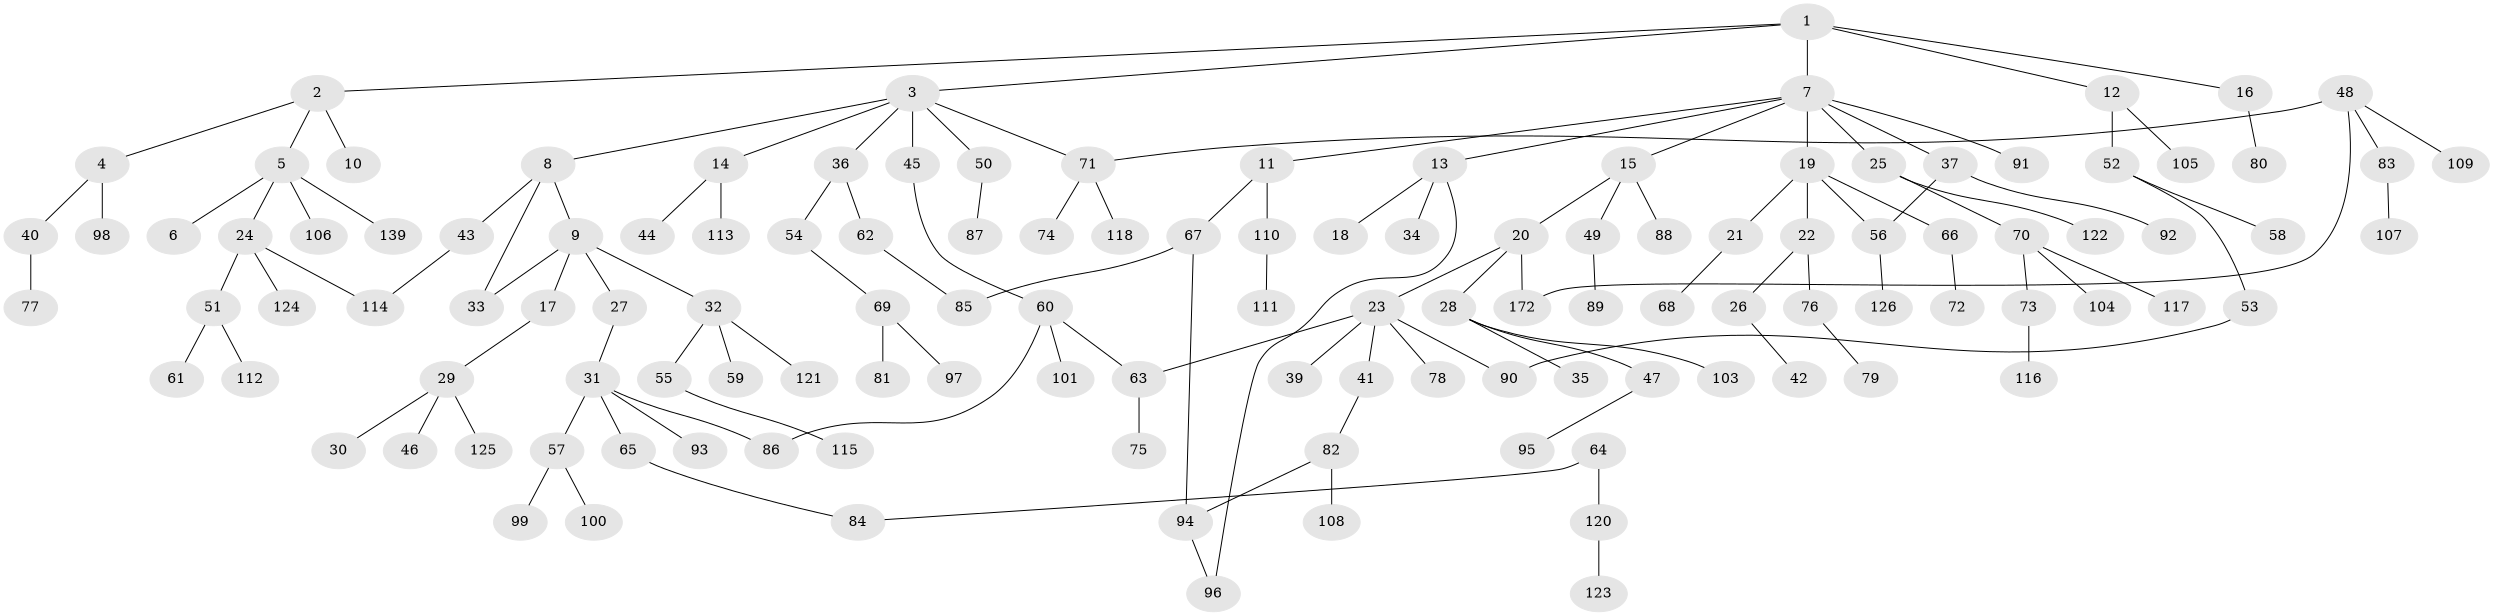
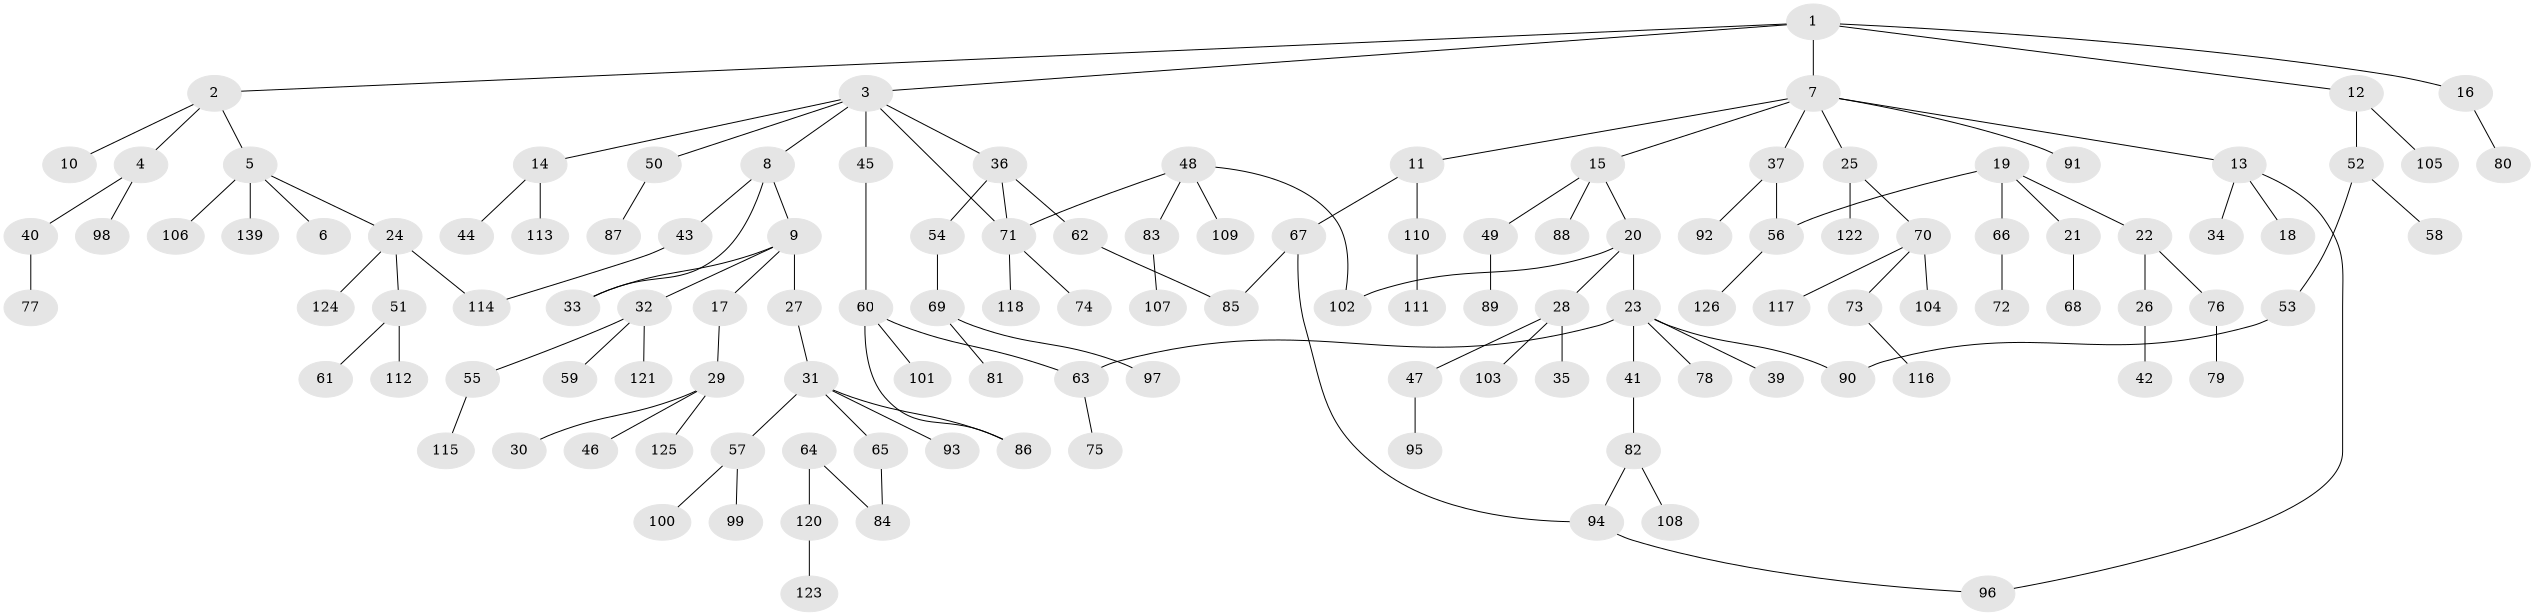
(1807, 129) -> none
none -> (1004, 200)
(1522, 308) -> (1343, 308)
